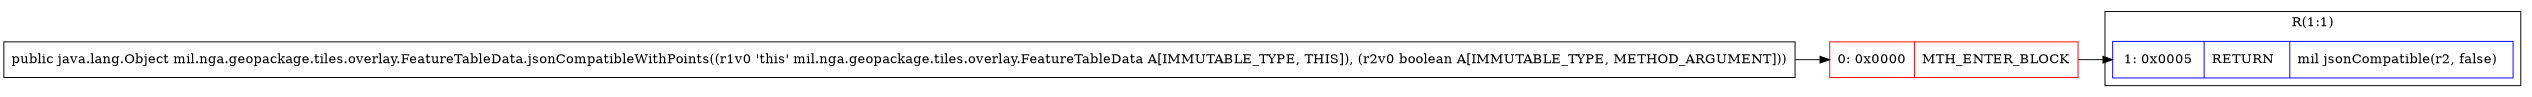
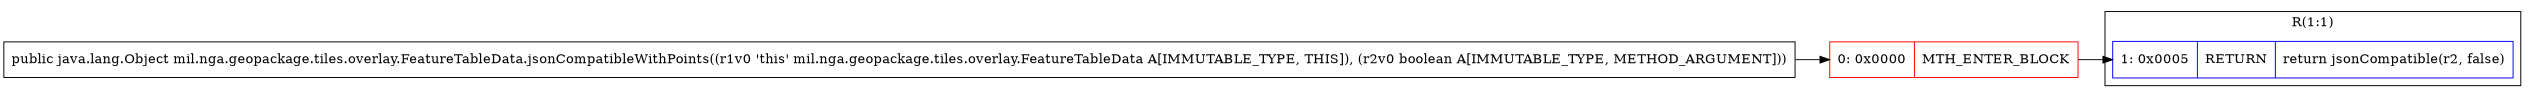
(2398, 59) -> (2394, 59)
